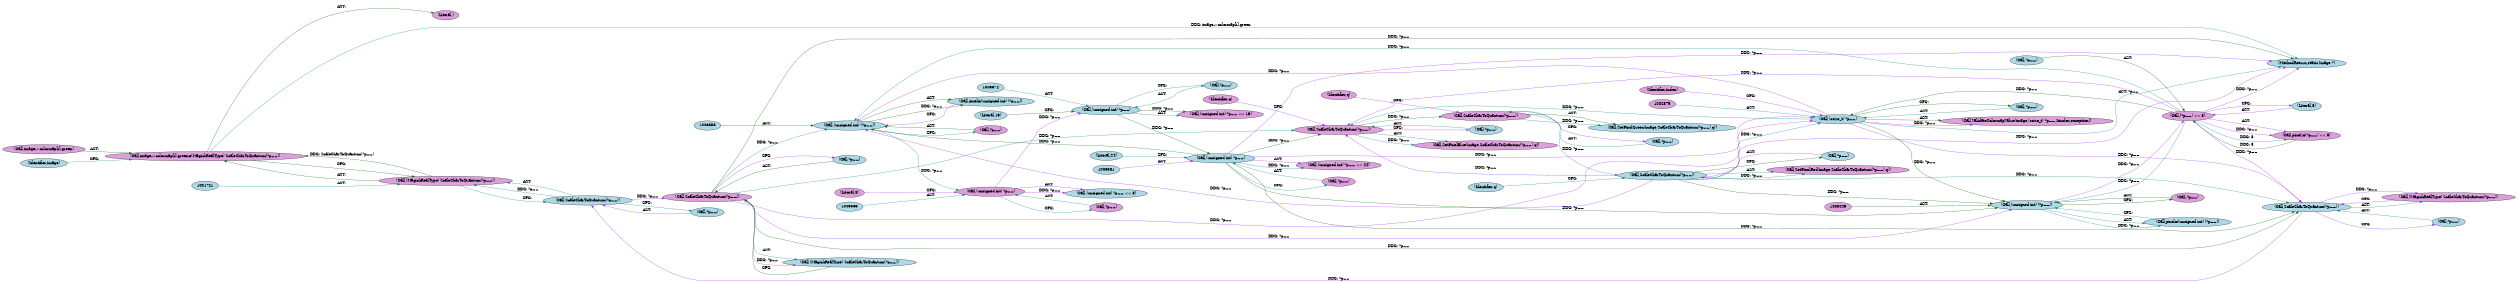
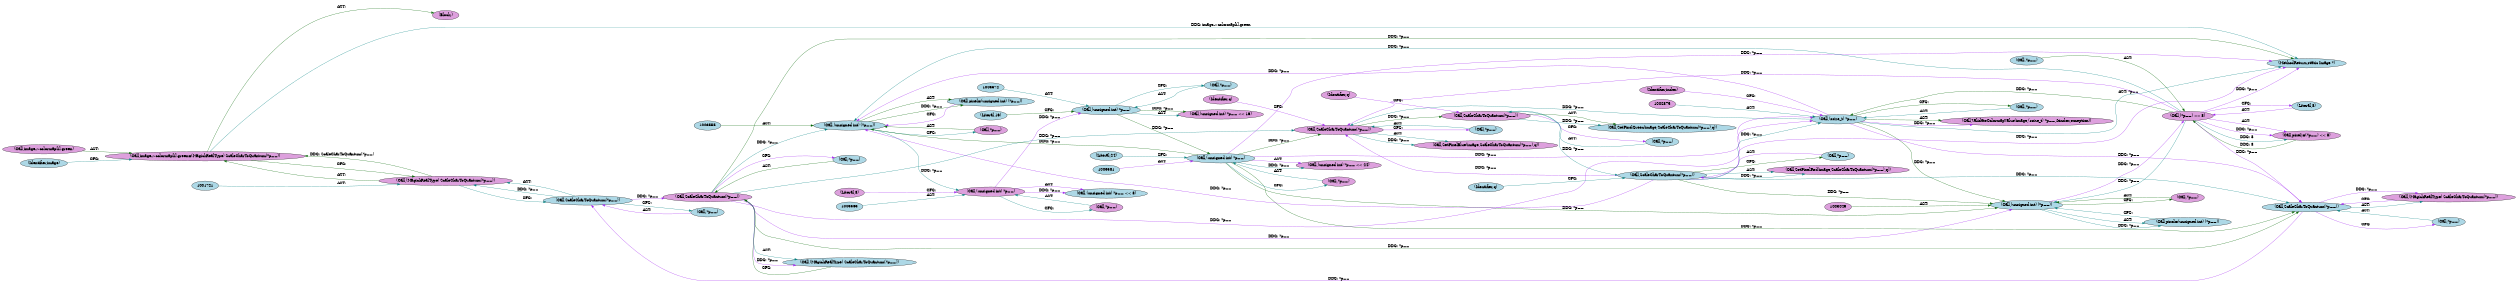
(446, 15) -> (446, 15)
